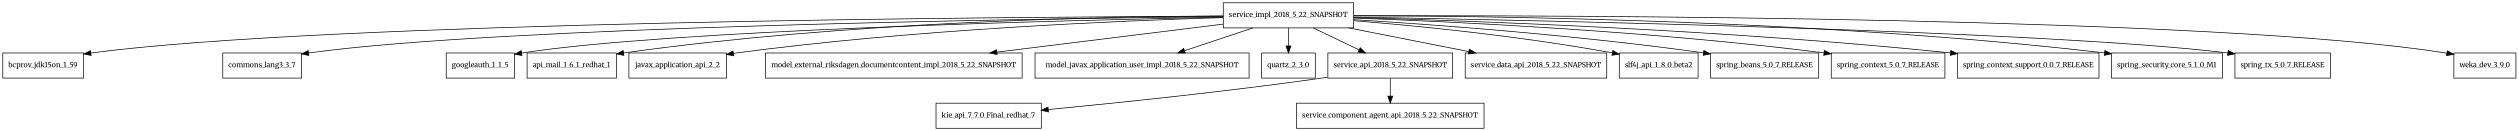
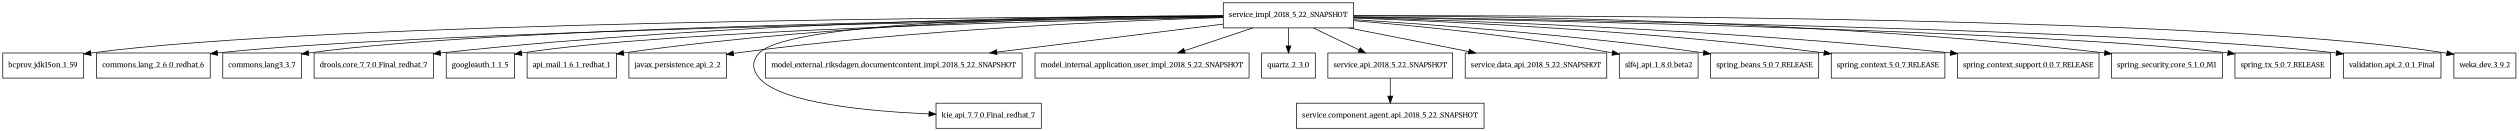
none -> (153, 66)
none -> (374, 66)
(678, 66) -> (678, 66)
(1142, 66) -> (1142, 66)
none -> (2392, 66)
(2485, 66) -> (2485, 66)
(1188, 95) -> (788, 41)
